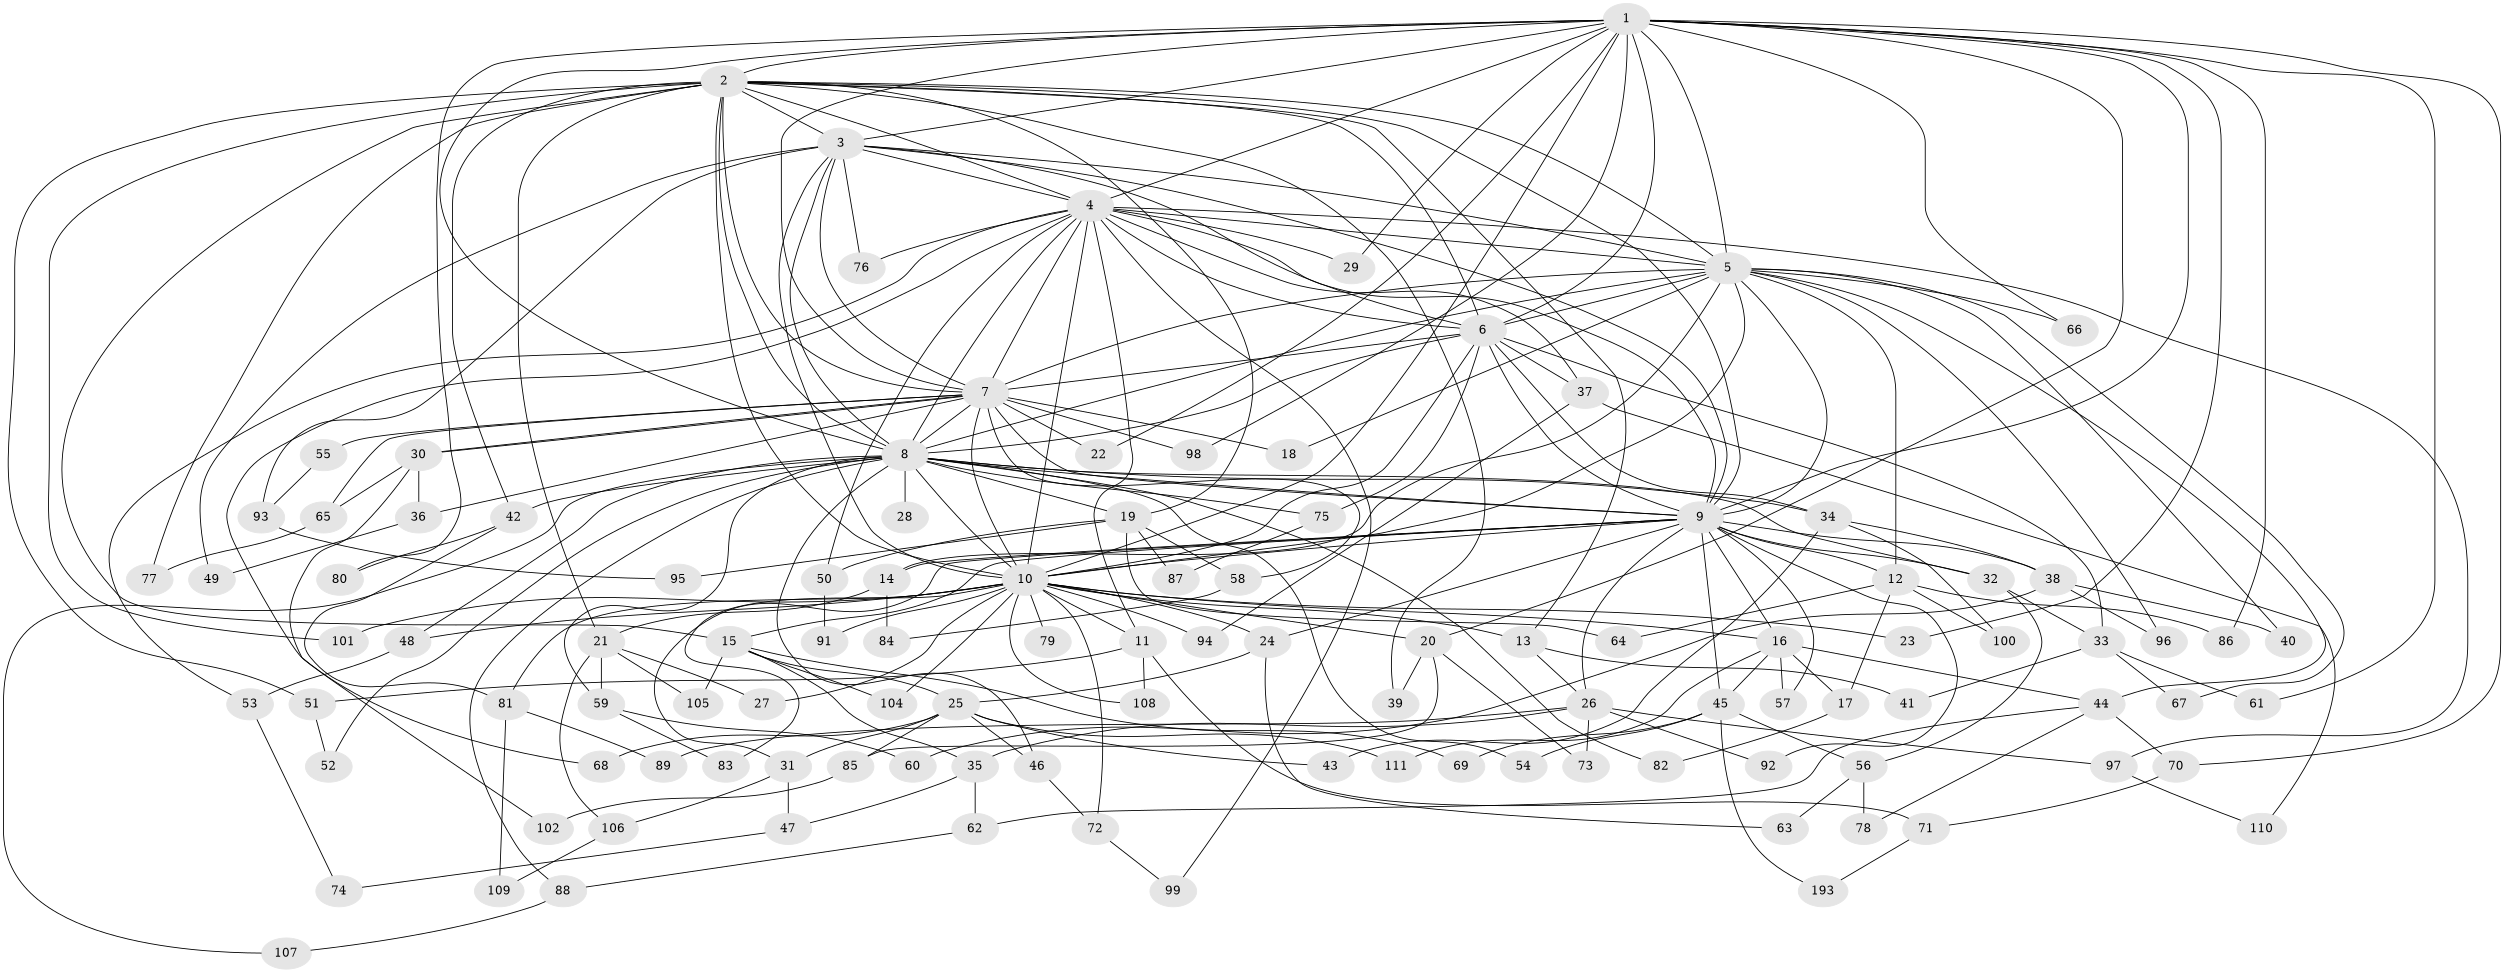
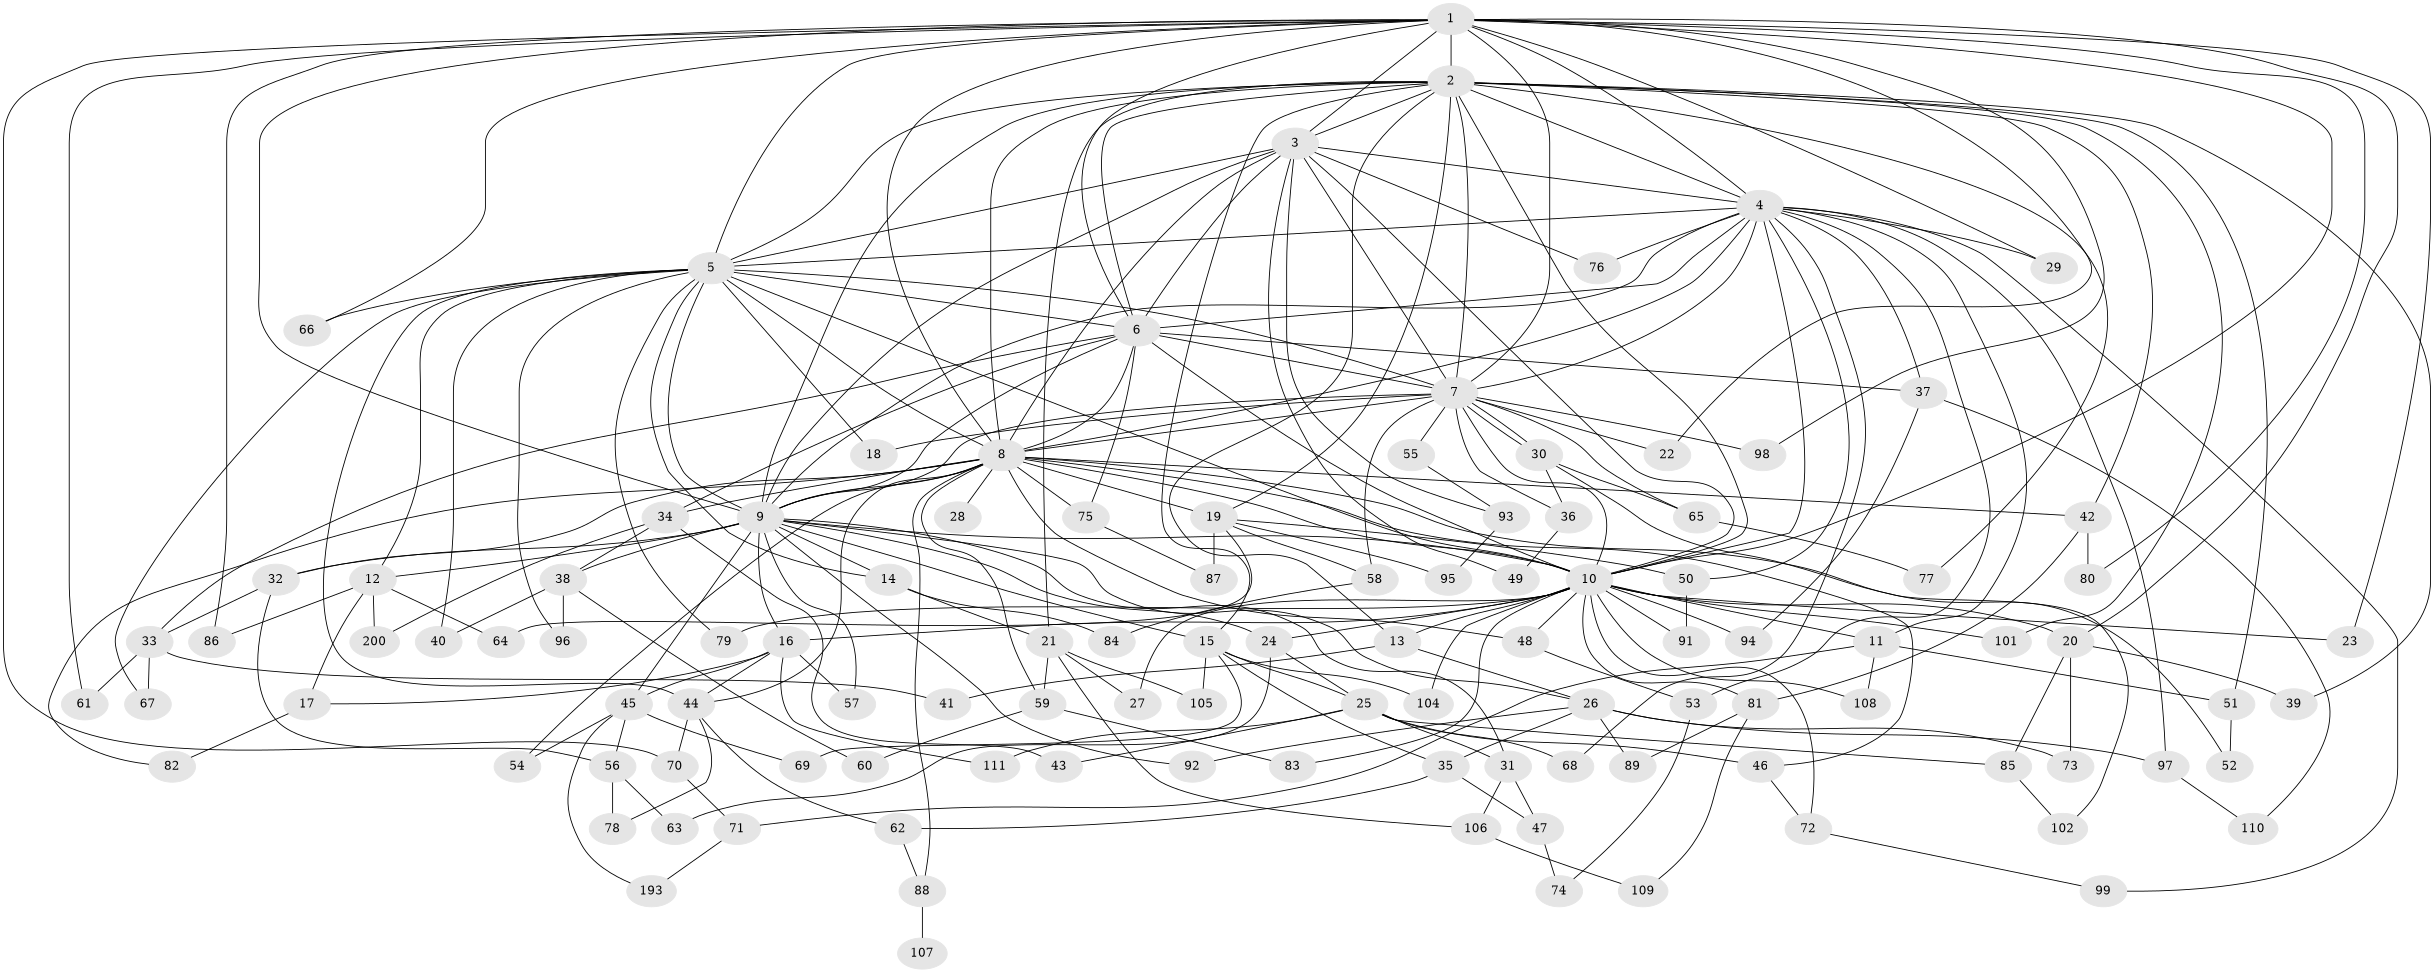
none -> (616, 458)
(209, 609) -> (841, 564)
(2005, 642) -> (375, 642)
